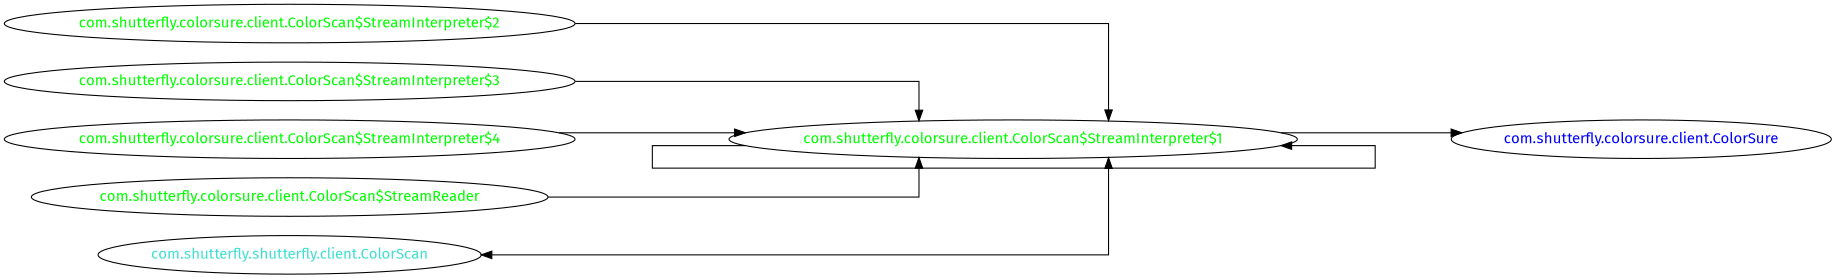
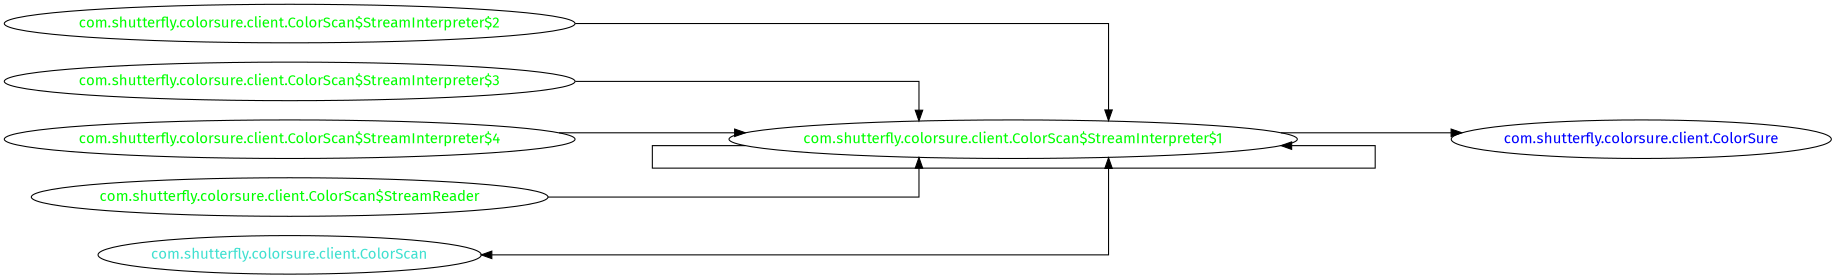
(290, 255) -> (290, 255)
